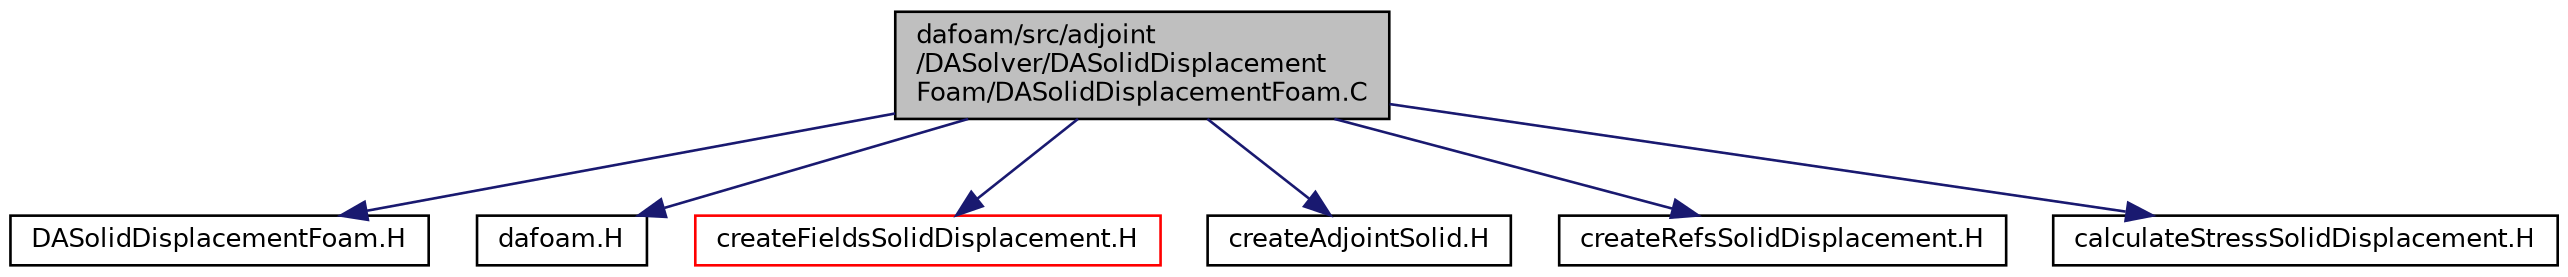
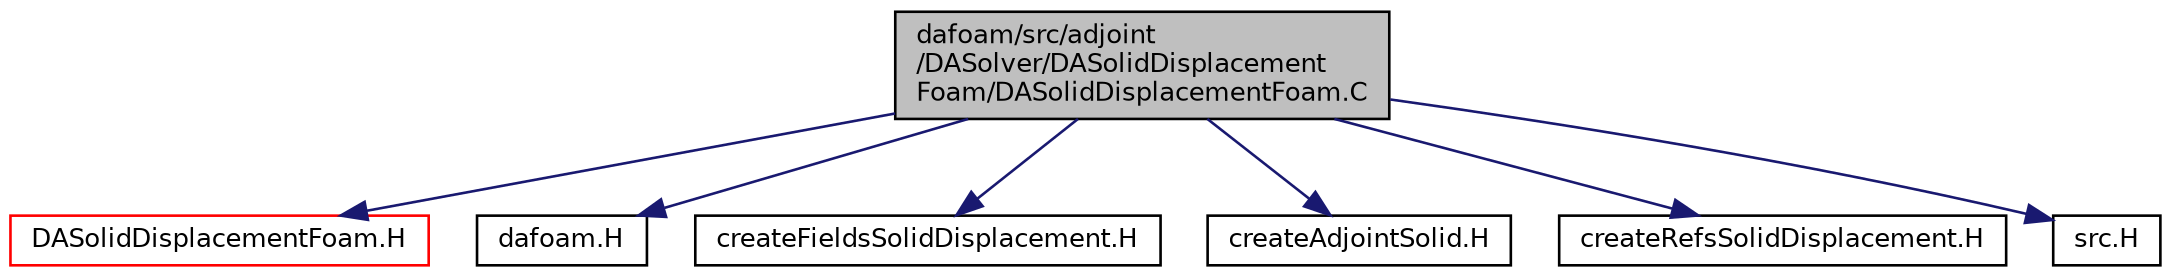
(220, 240) -> (220, 240)
(928, 240) -> (928, 240)
(2305, 240) -> (2107, 240)
